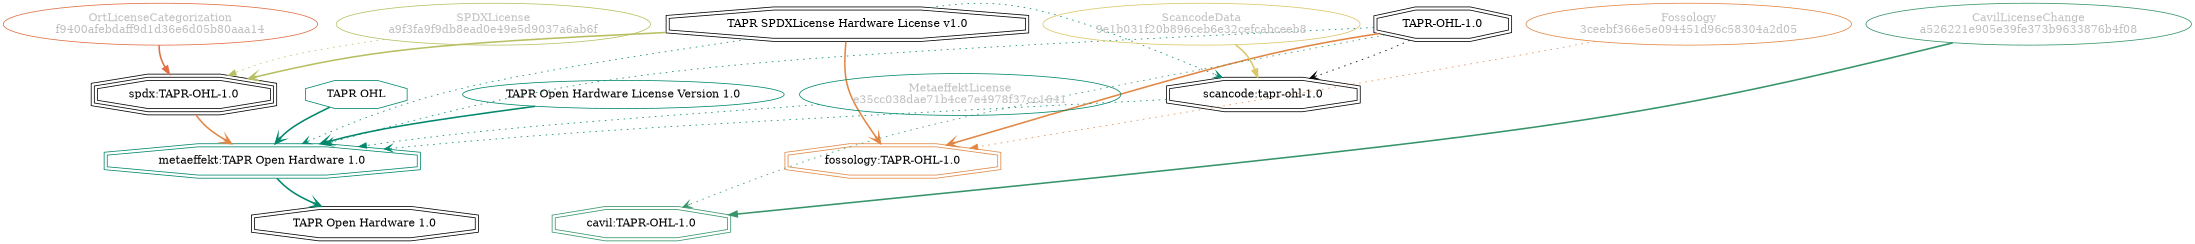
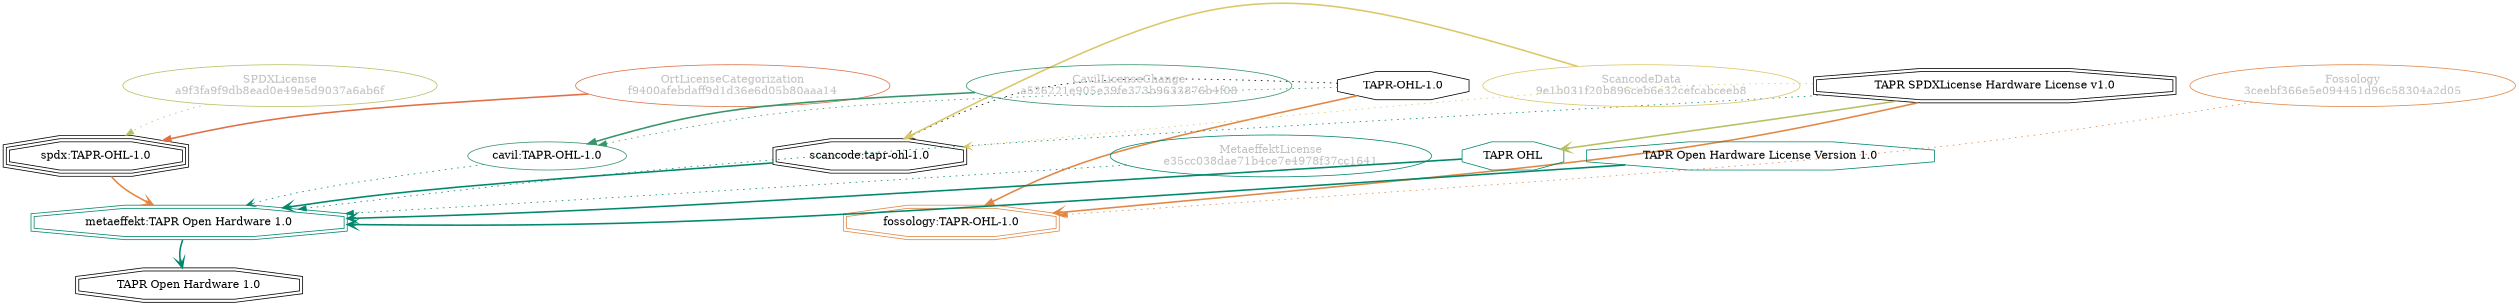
(1076, 21) -> (1392, 106)
(1443, 24) -> (1403, 86)
(460, 45) -> (1733, 125)
(850, 56) -> (368, 181)
(525, 75) -> (1140, 135)
(1165, 82) -> (1171, 138)
(623, 94) -> (1760, 156)
(1051, 99) -> (971, 99)
(779, 120) -> (532, 181)
(641, 224) -> (547, 156)
